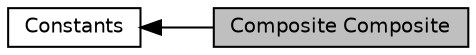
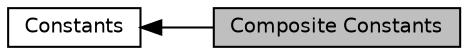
(341, 27) -> (337, 27)
